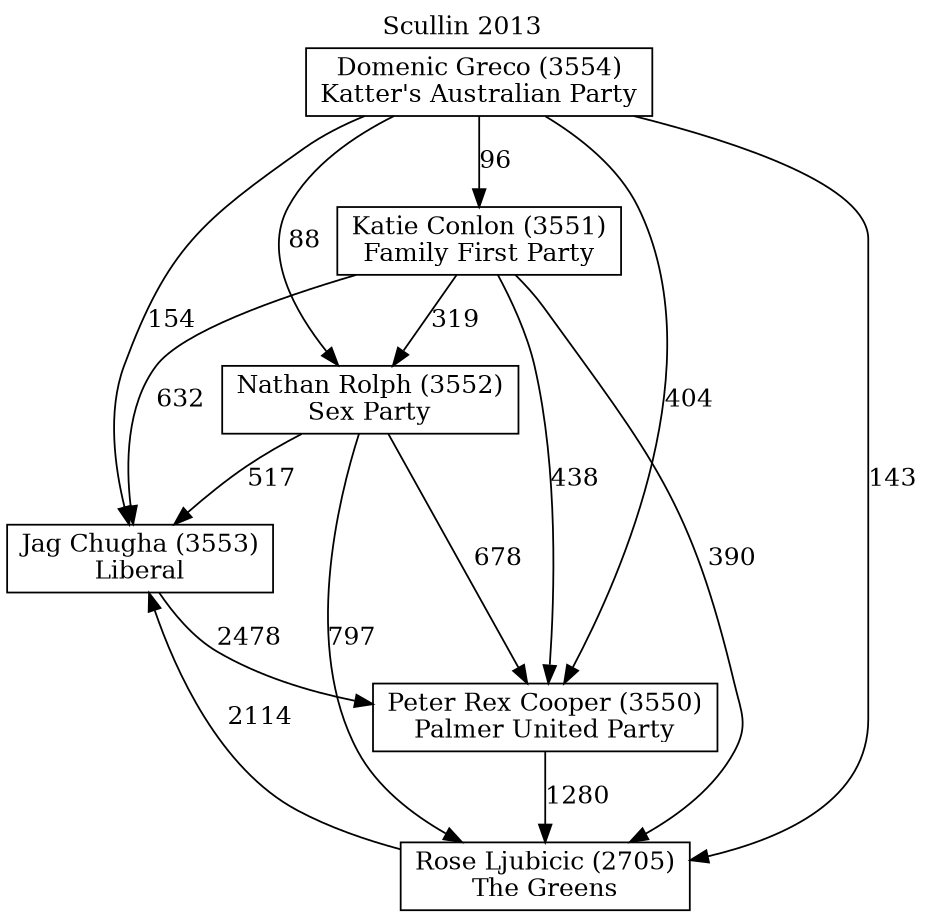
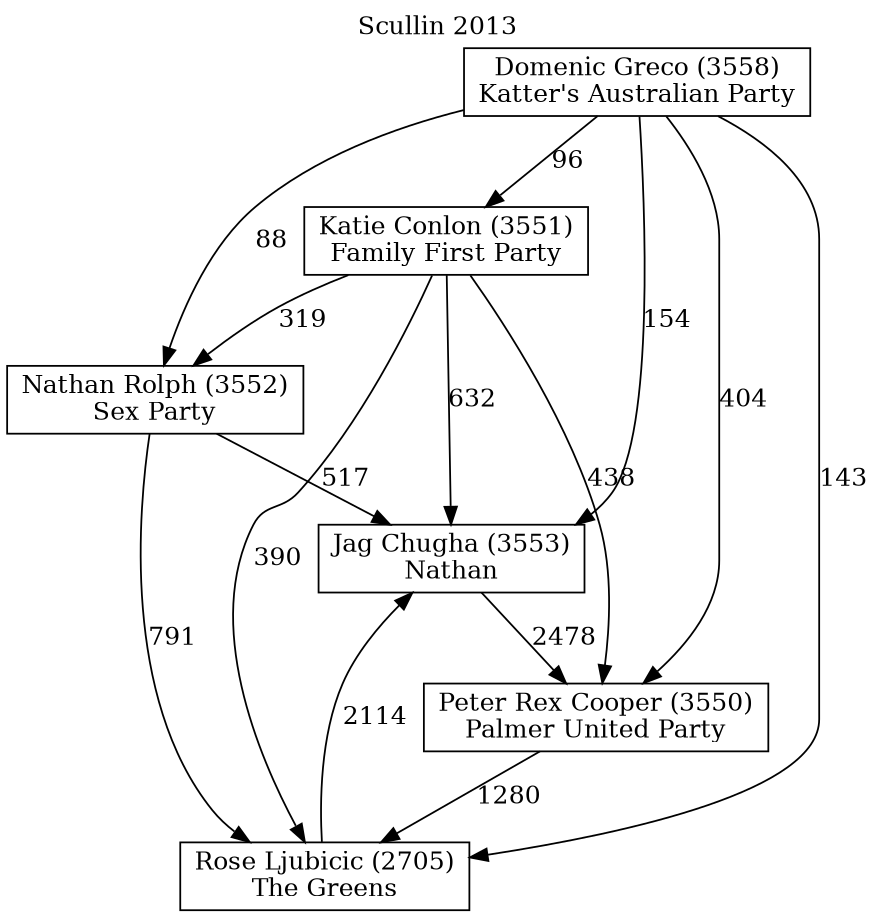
(479, 82) -> (637, 82)
(453, 551) -> none
(140, 559) -> (452, 559)
(352, 638) -> (173, 638)
